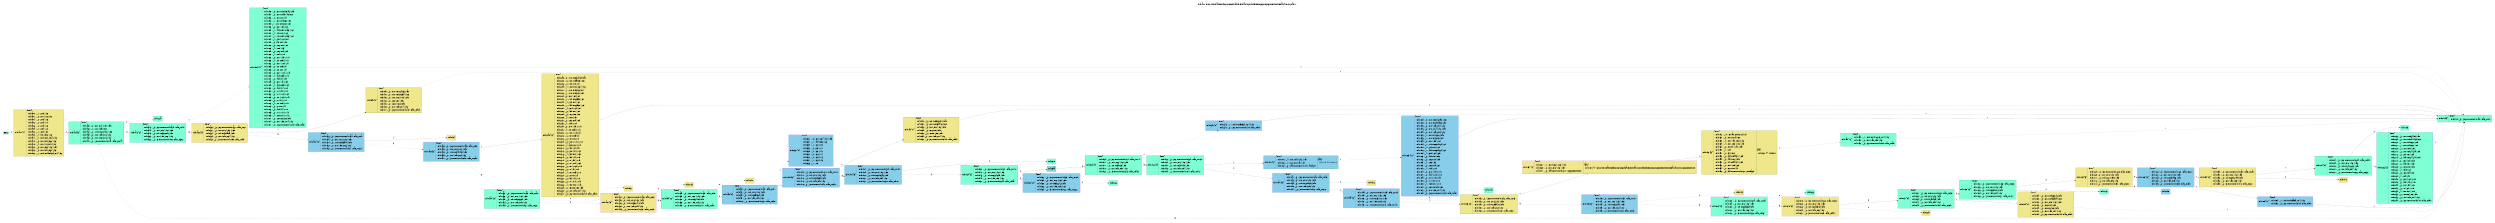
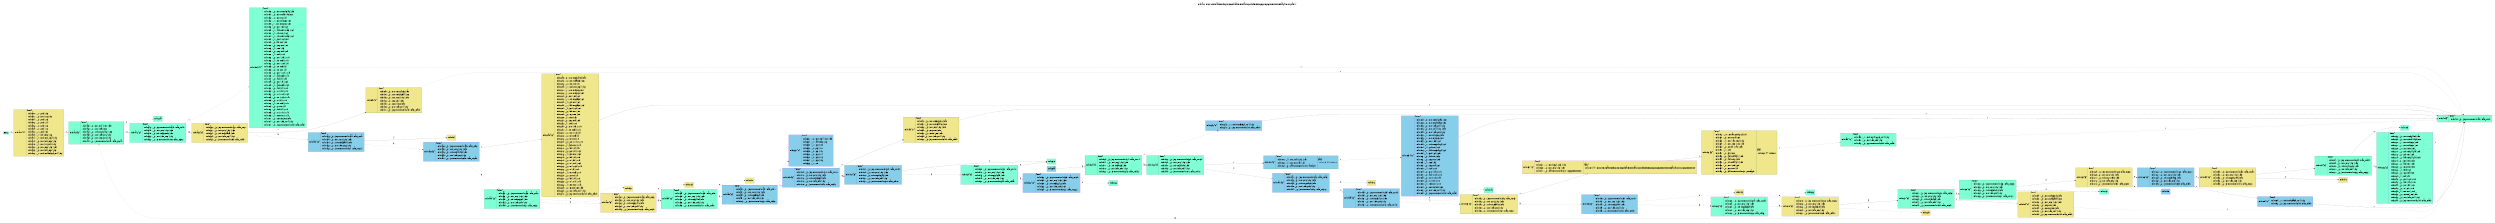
(1032, 171) -> (1032, 164)
